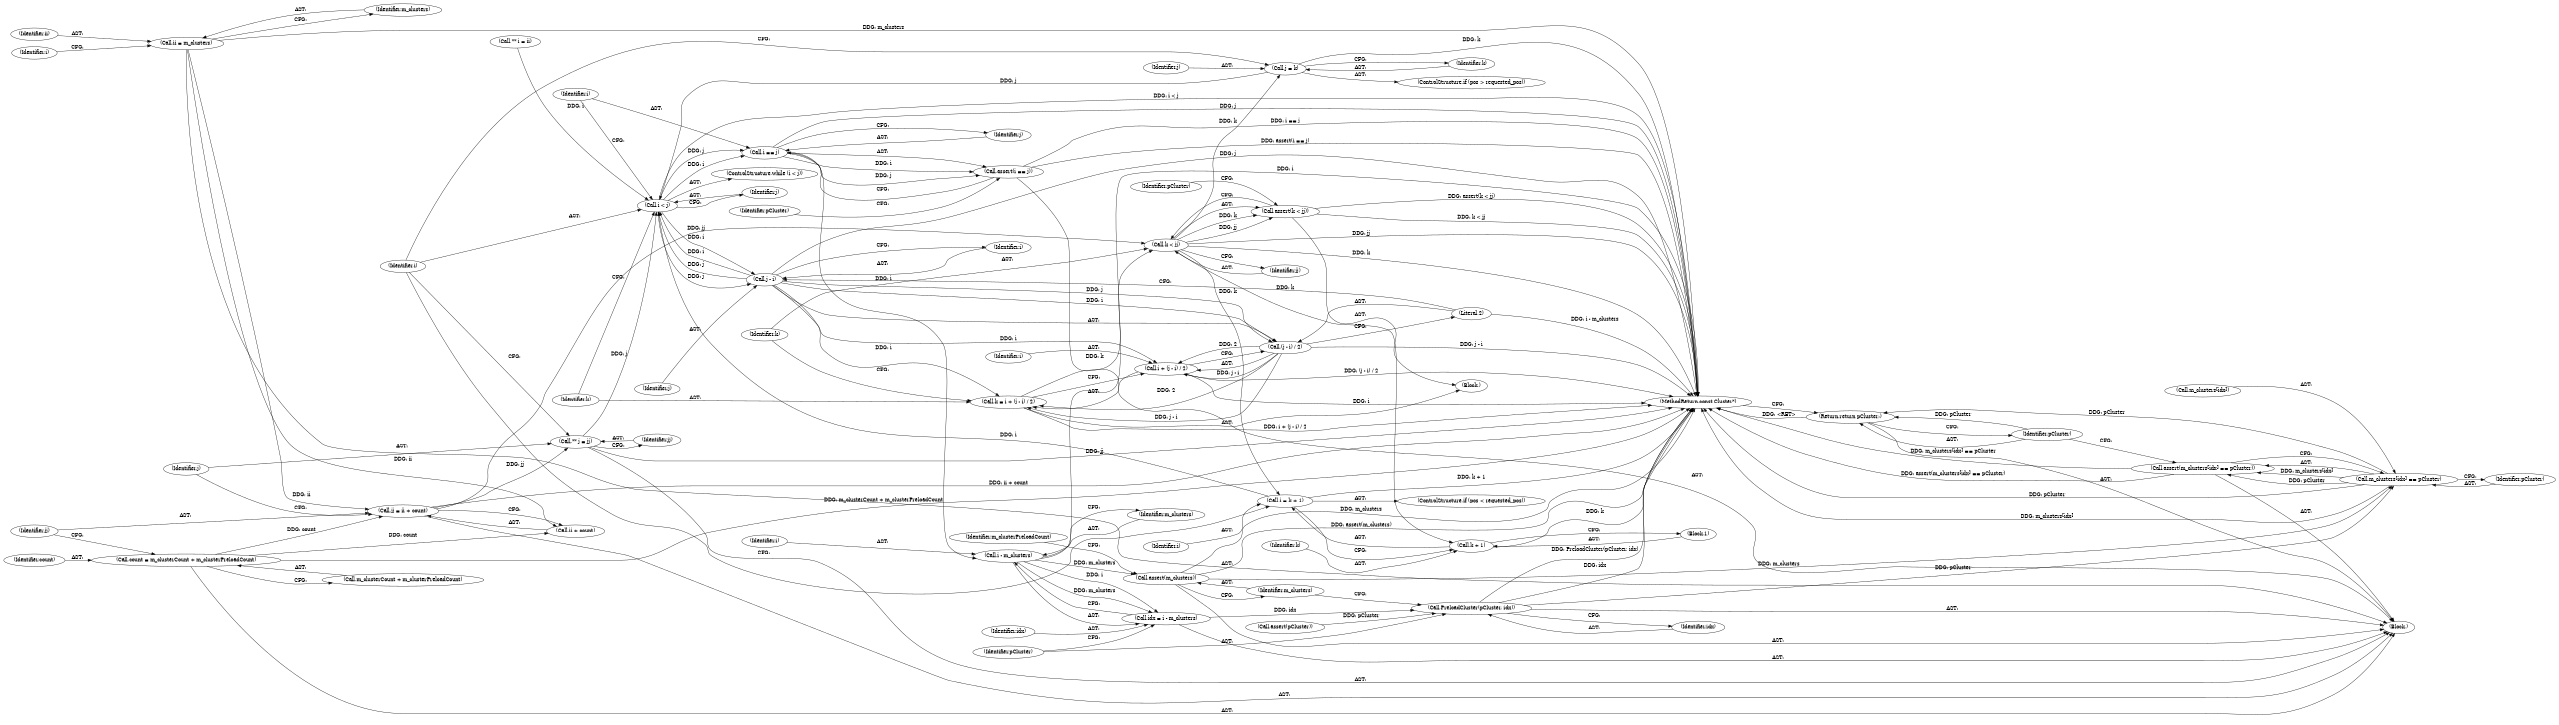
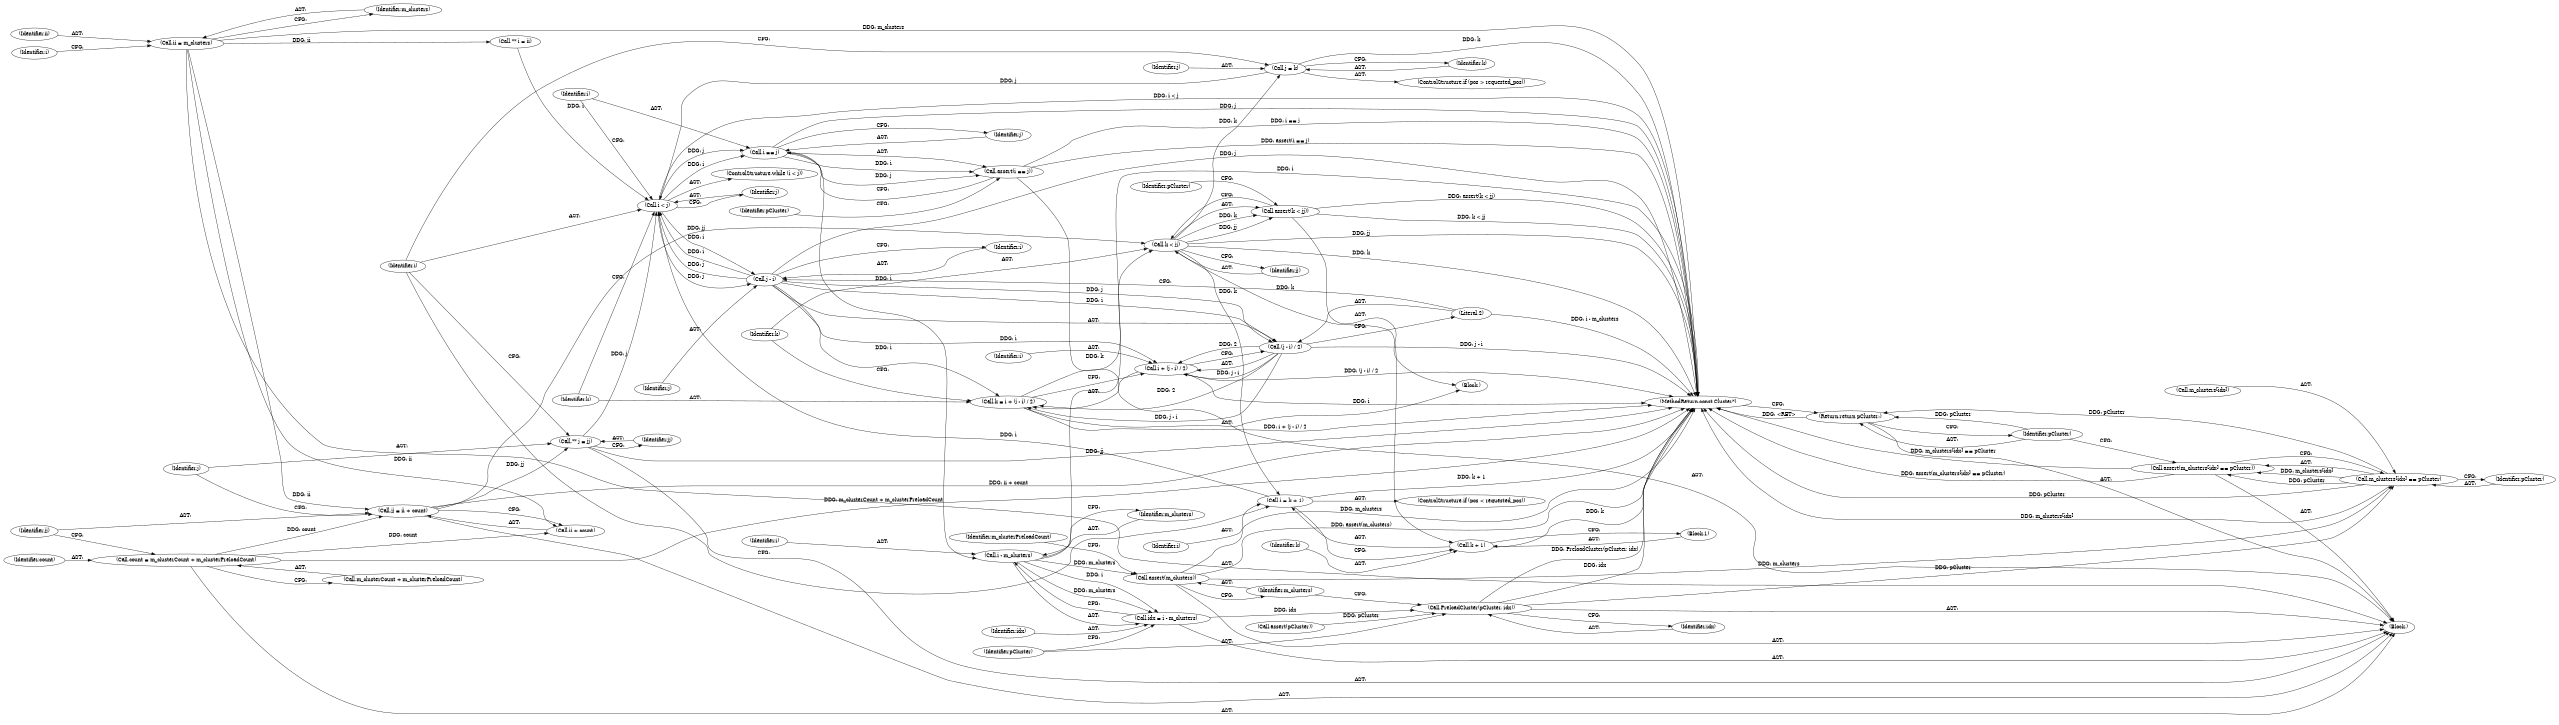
none -> (355, 43)
